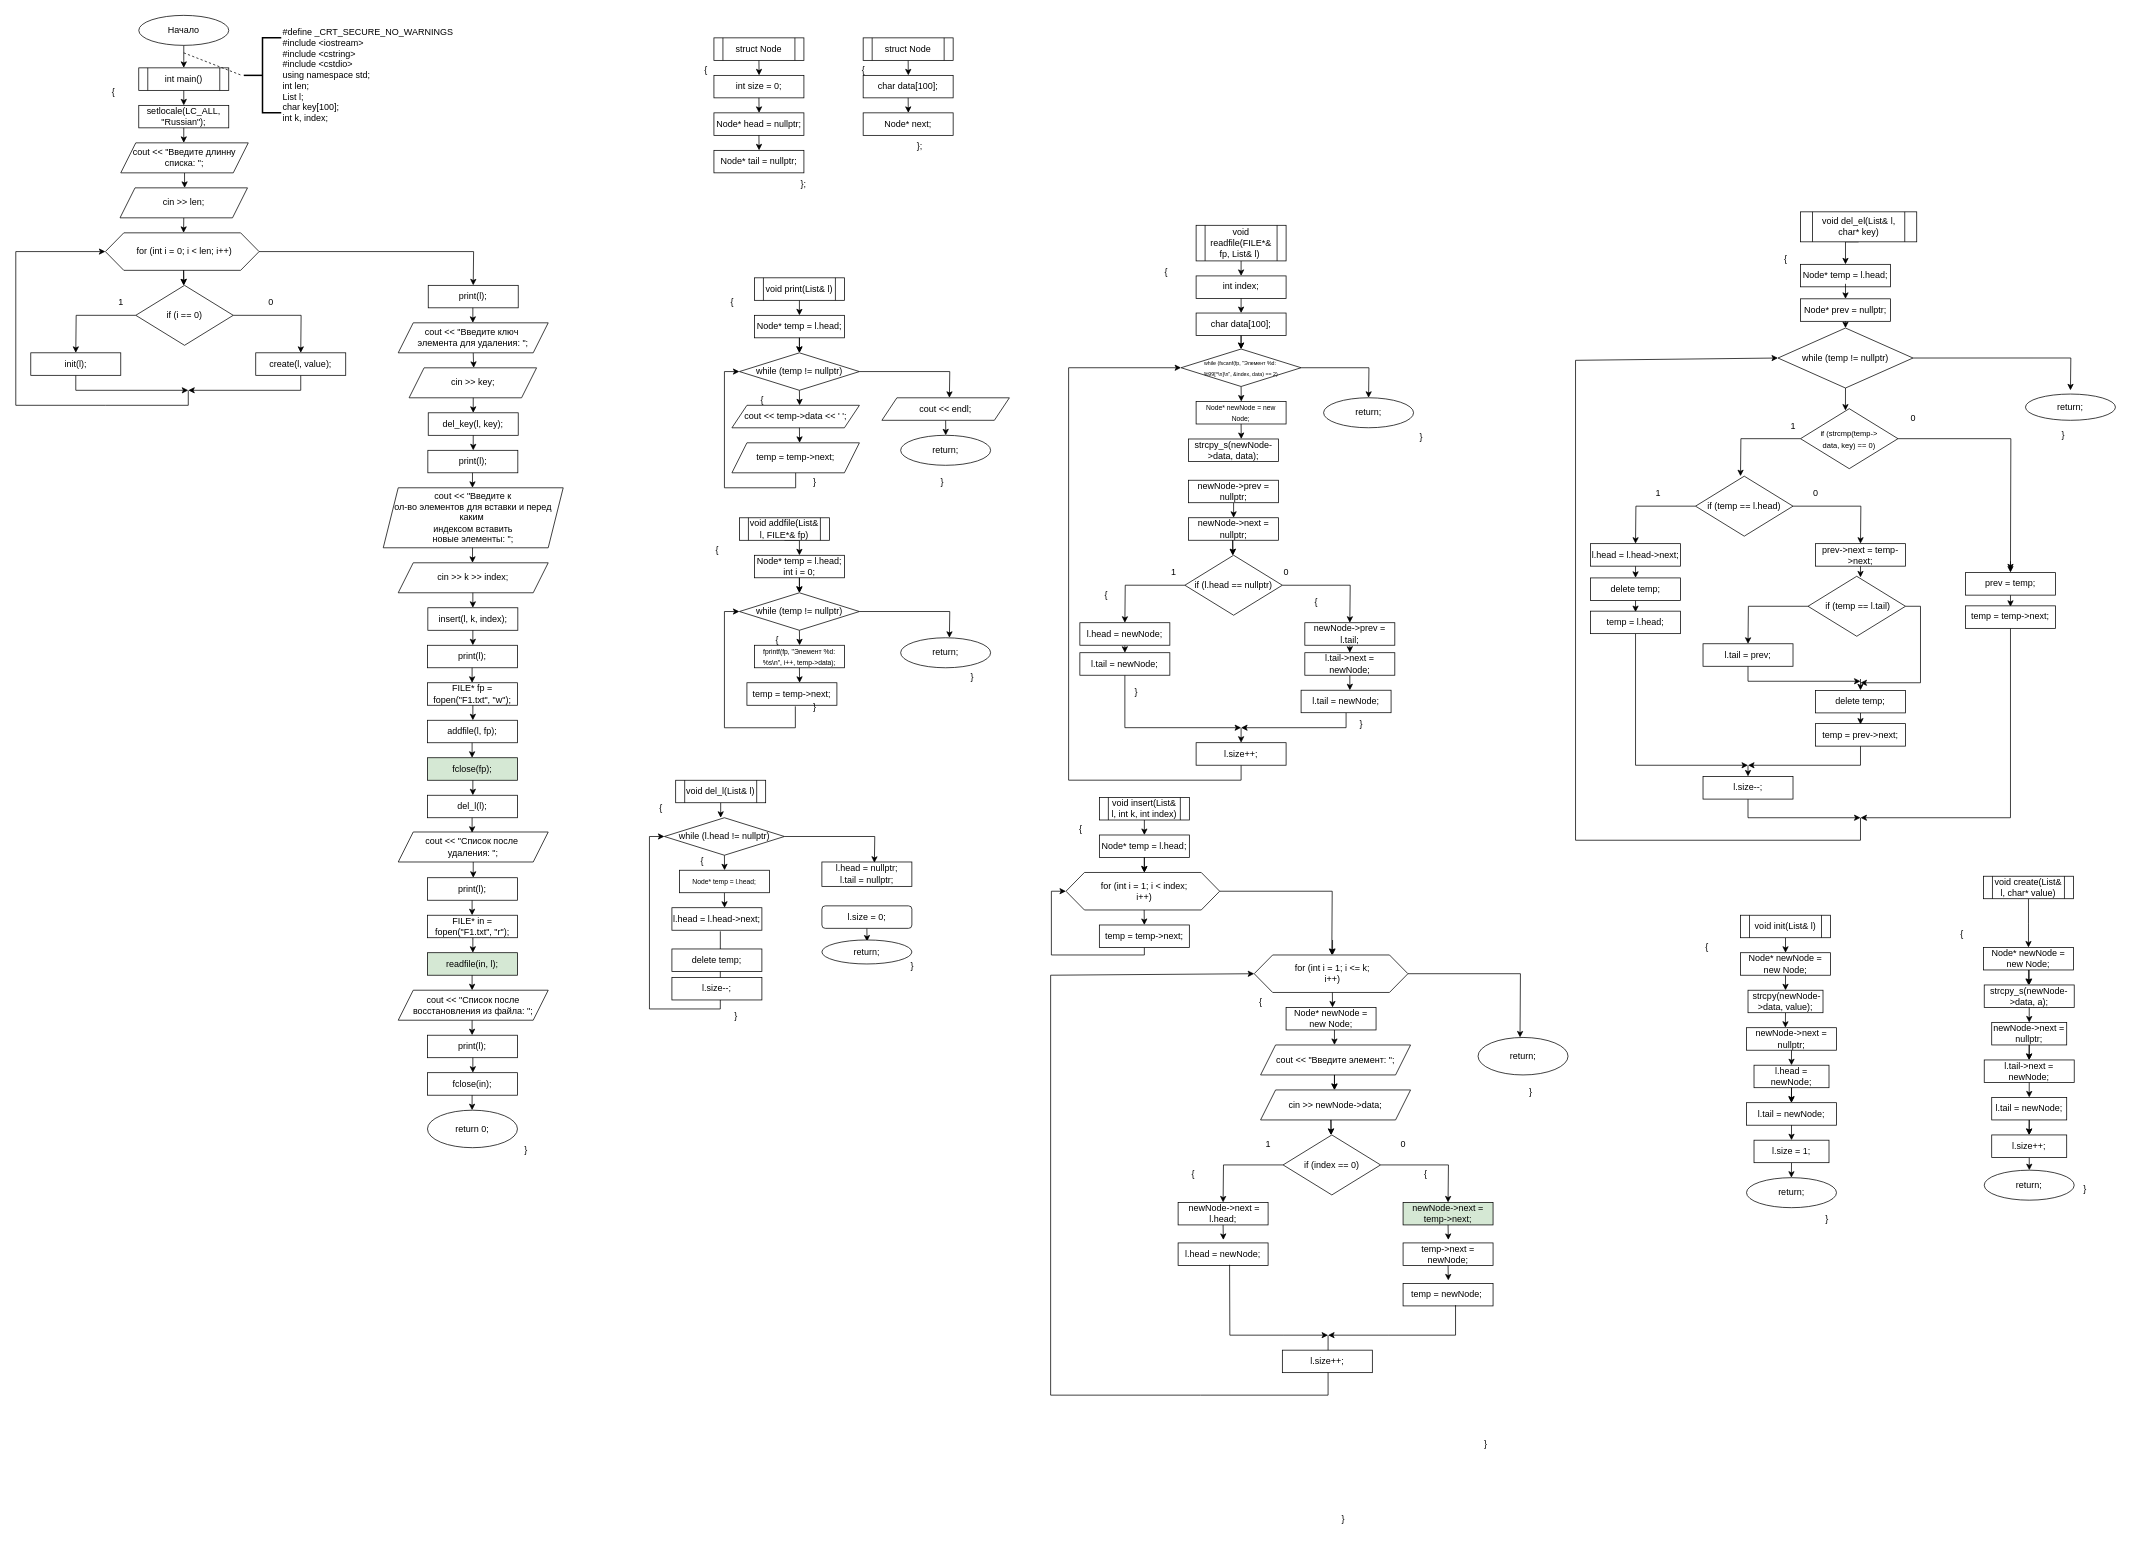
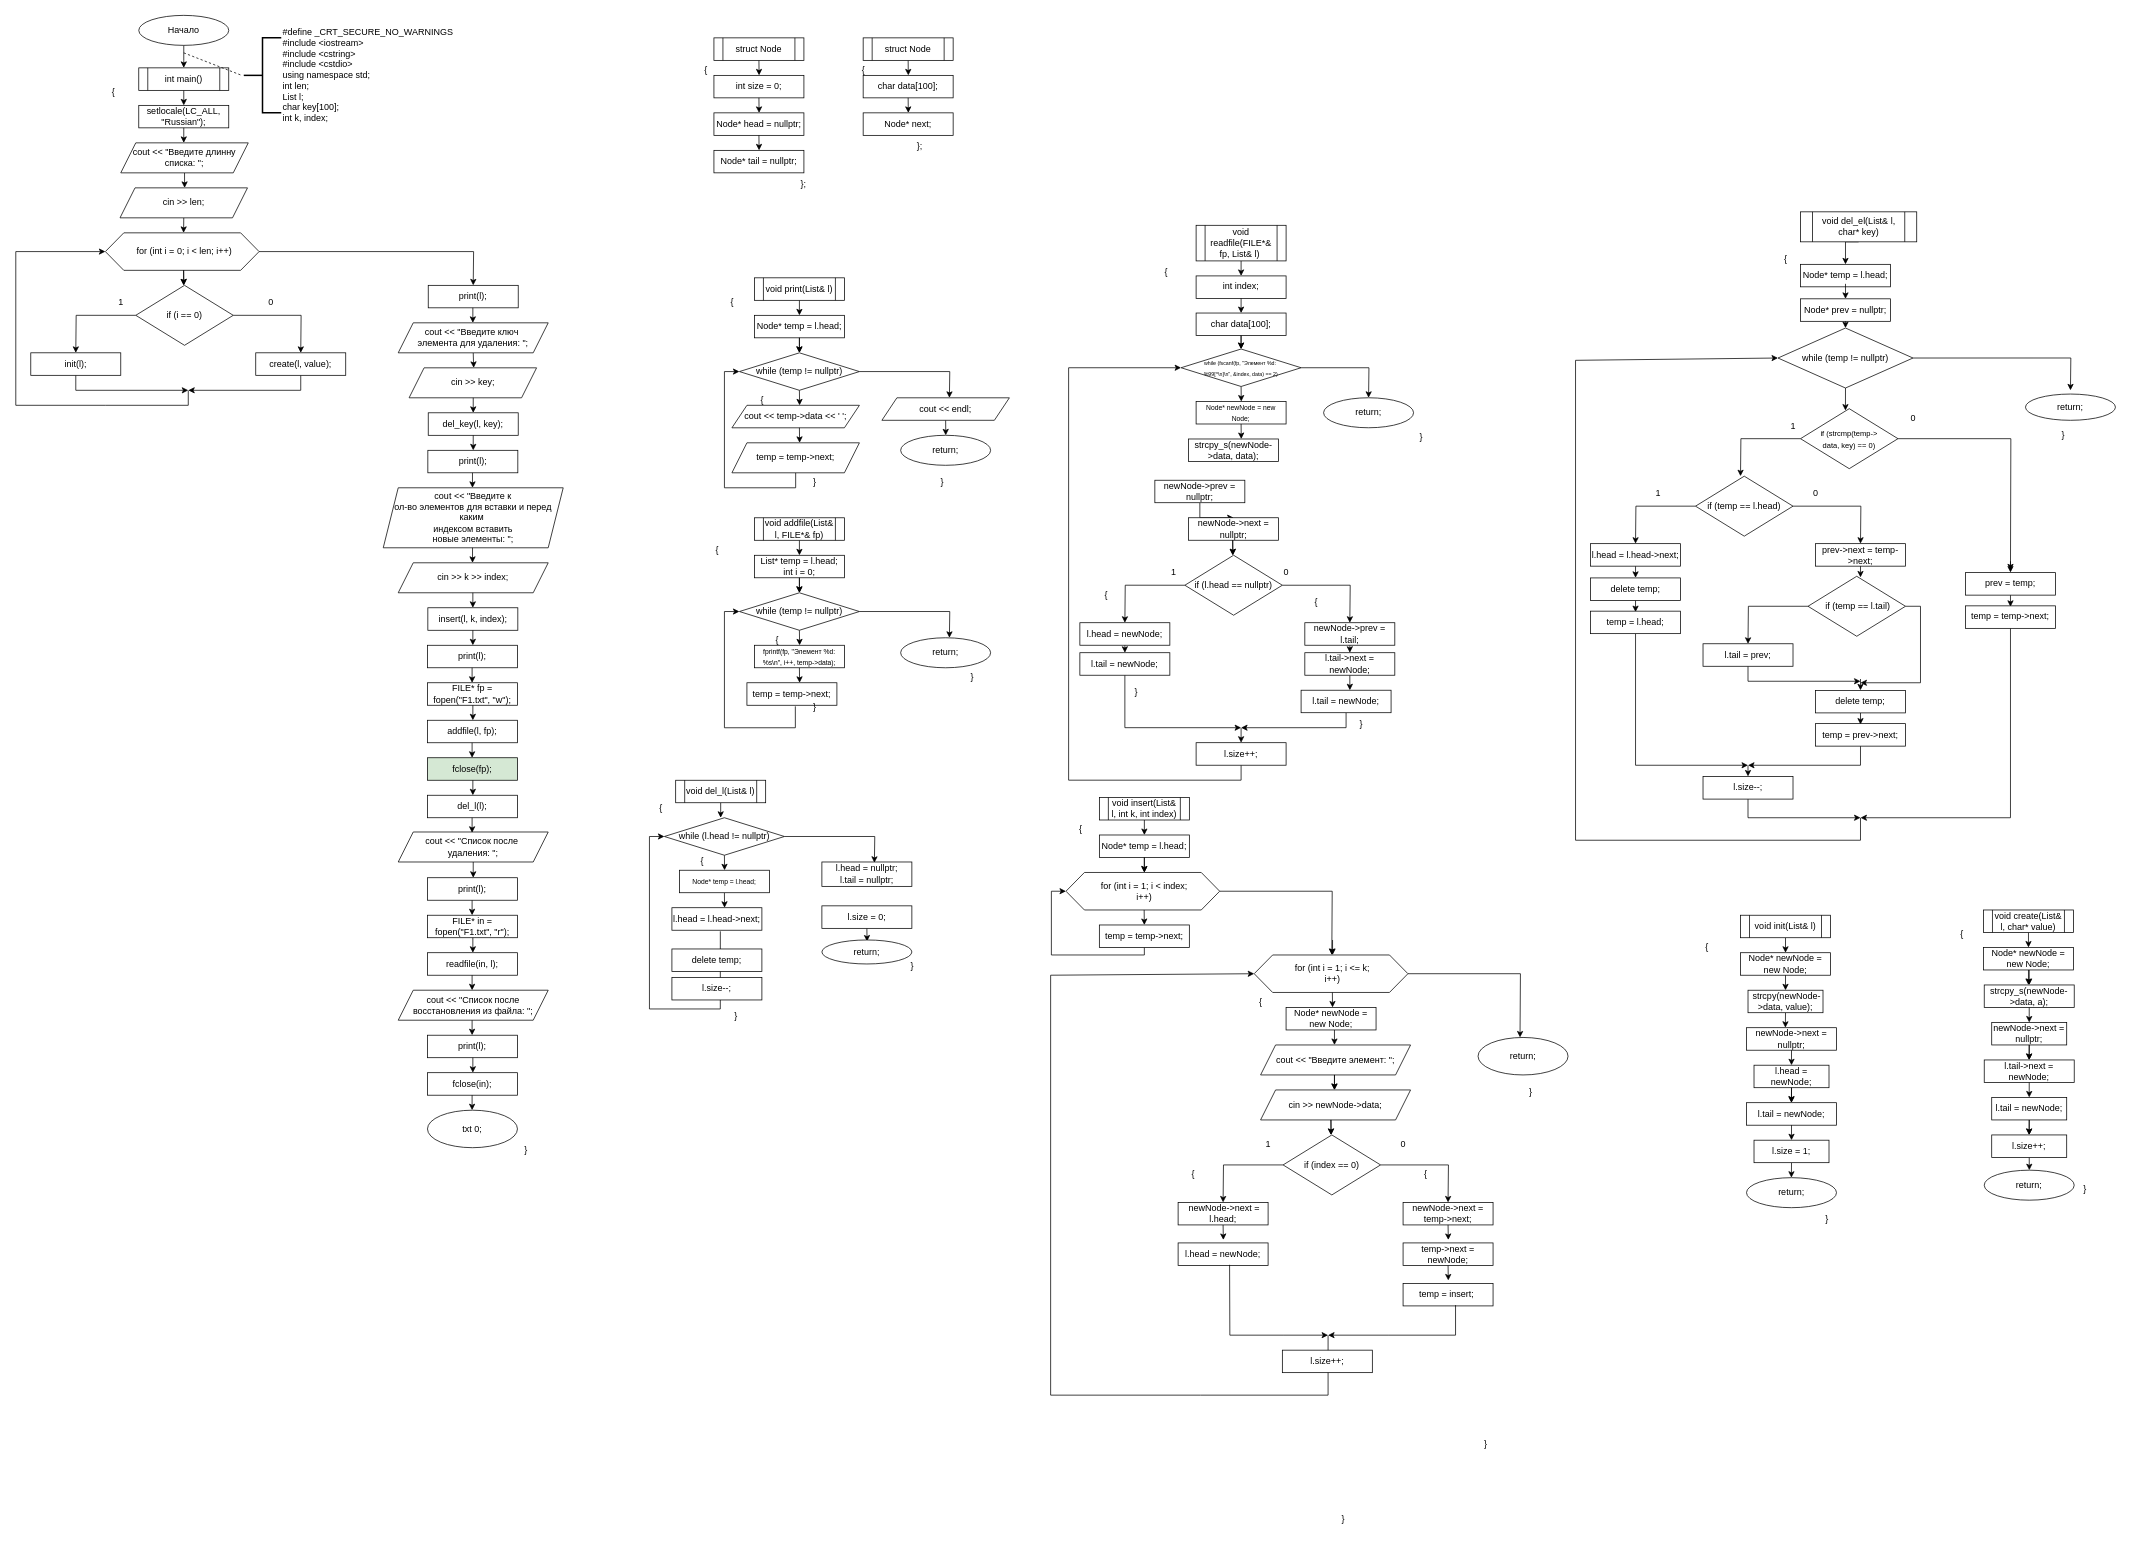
(1233, 492) -> (1200, 492)
(784, 529) -> (799, 529)
(799, 567) -> (799, 567)
(2028, 888) -> (2028, 921)
(867, 917) -> (867, 917)
(472, 964) -> (472, 964)
(472, 1129) -> (472, 1129)
(1448, 1214) -> (1448, 1214)
(1448, 1295) -> (1448, 1295)
